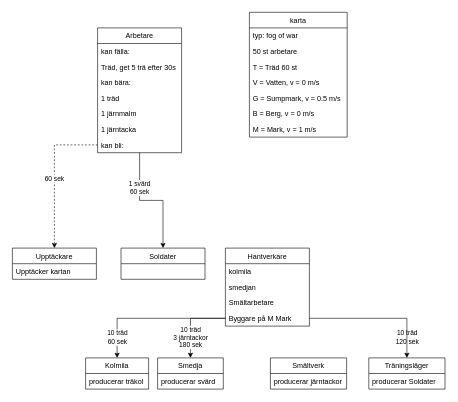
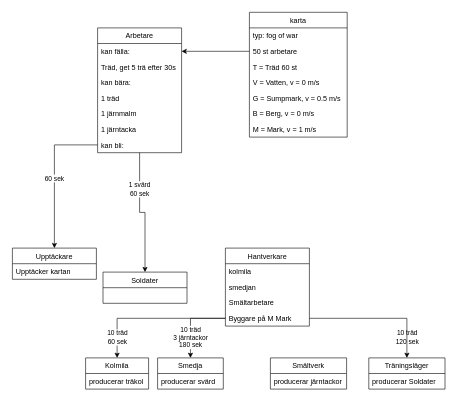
none -> (187, 51)
(54, 173) -> (54, 173)
(163, 264) -> (145, 288)
